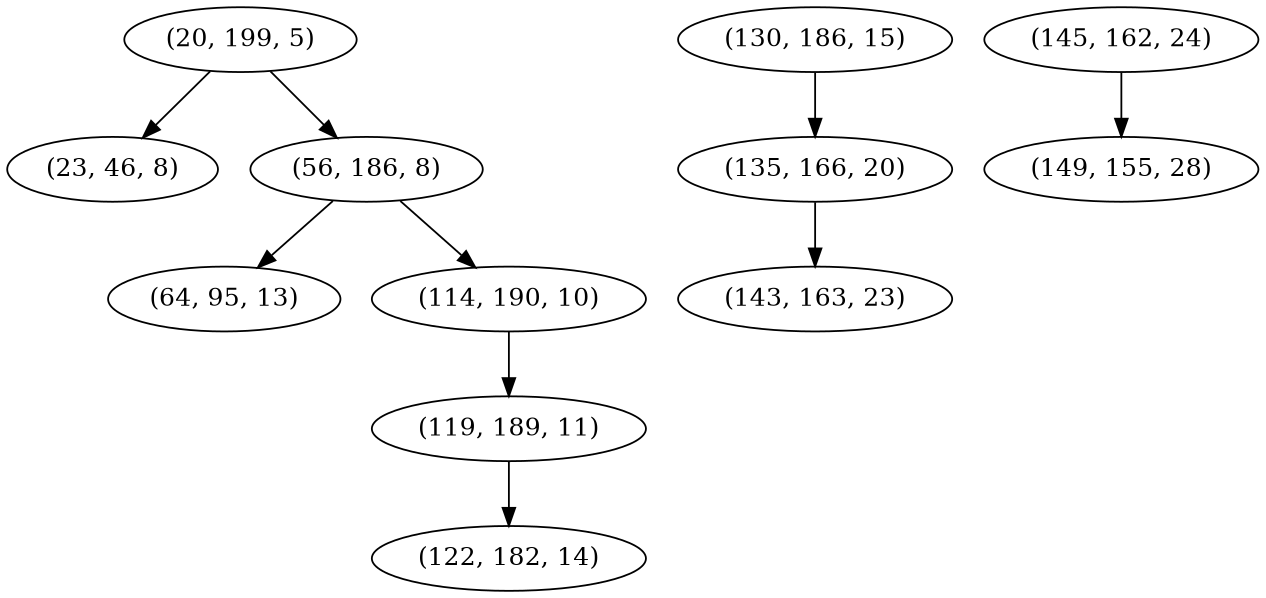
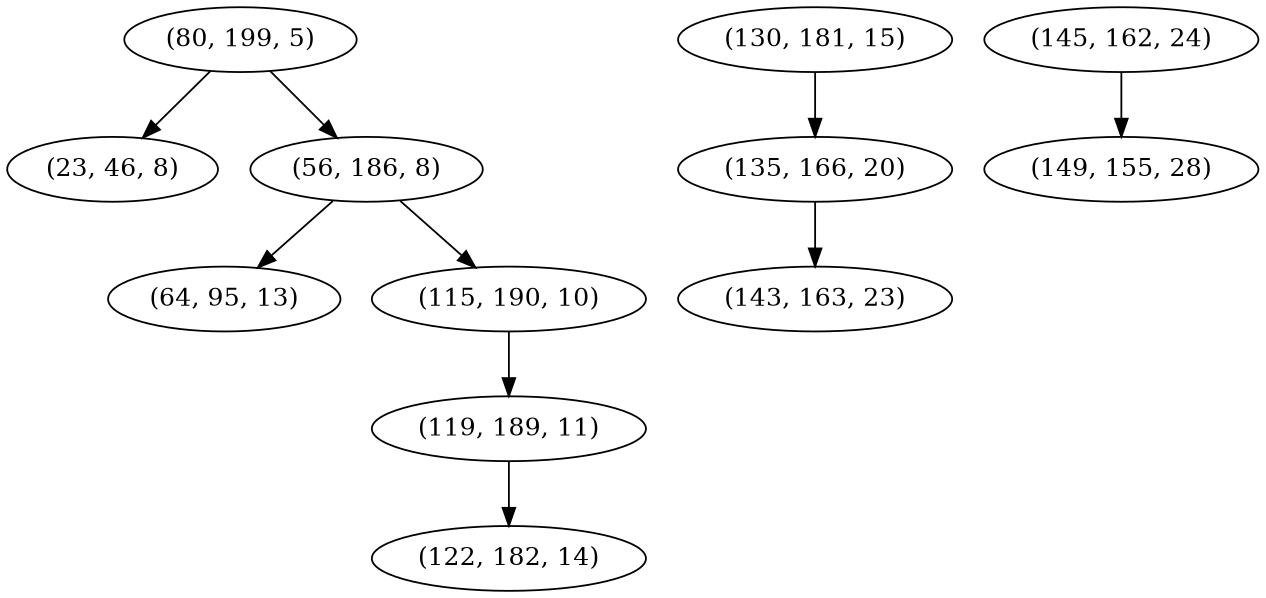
(240, 40) -> (240, 40)
(815, 40) -> (815, 40)
(509, 299) -> (509, 299)
